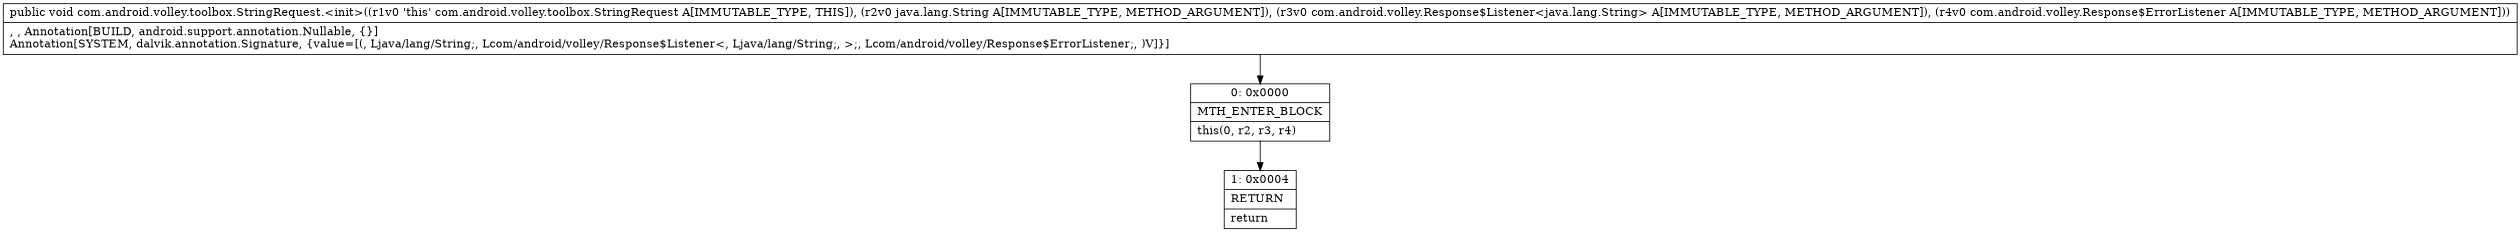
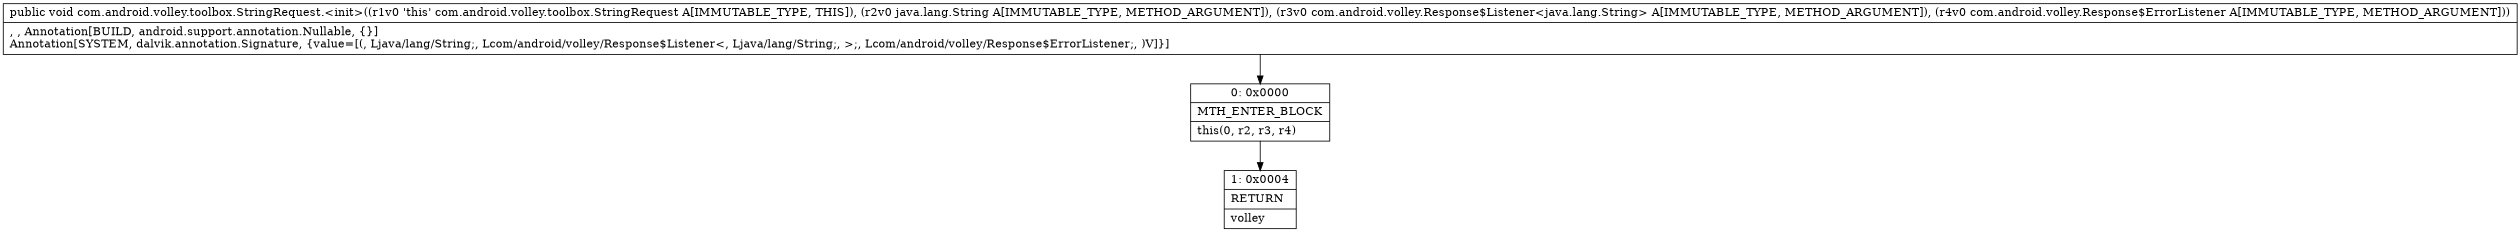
(1250, 218) -> (1248, 218)
